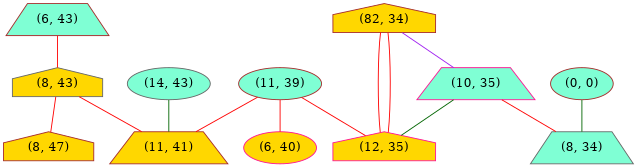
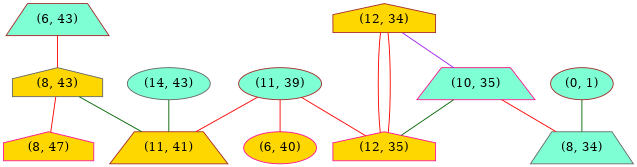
(384, 20) -> (384, 20)
(582, 84) -> (582, 84)
(110, 114) -> (110, 114)
(49, 148) -> (49, 148)
